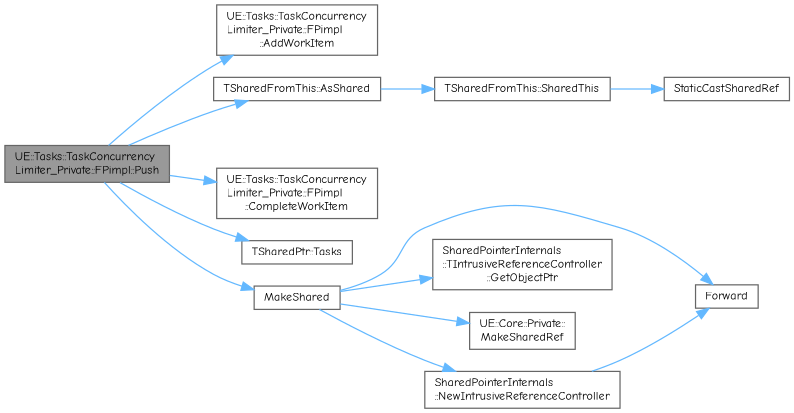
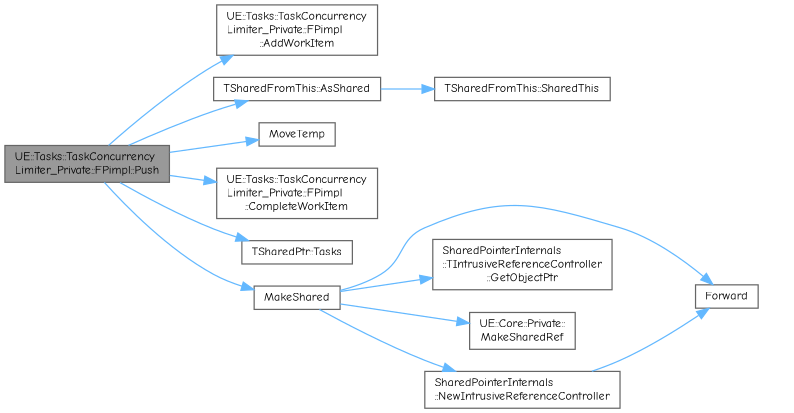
(727, 89) -> none
none -> (297, 134)
